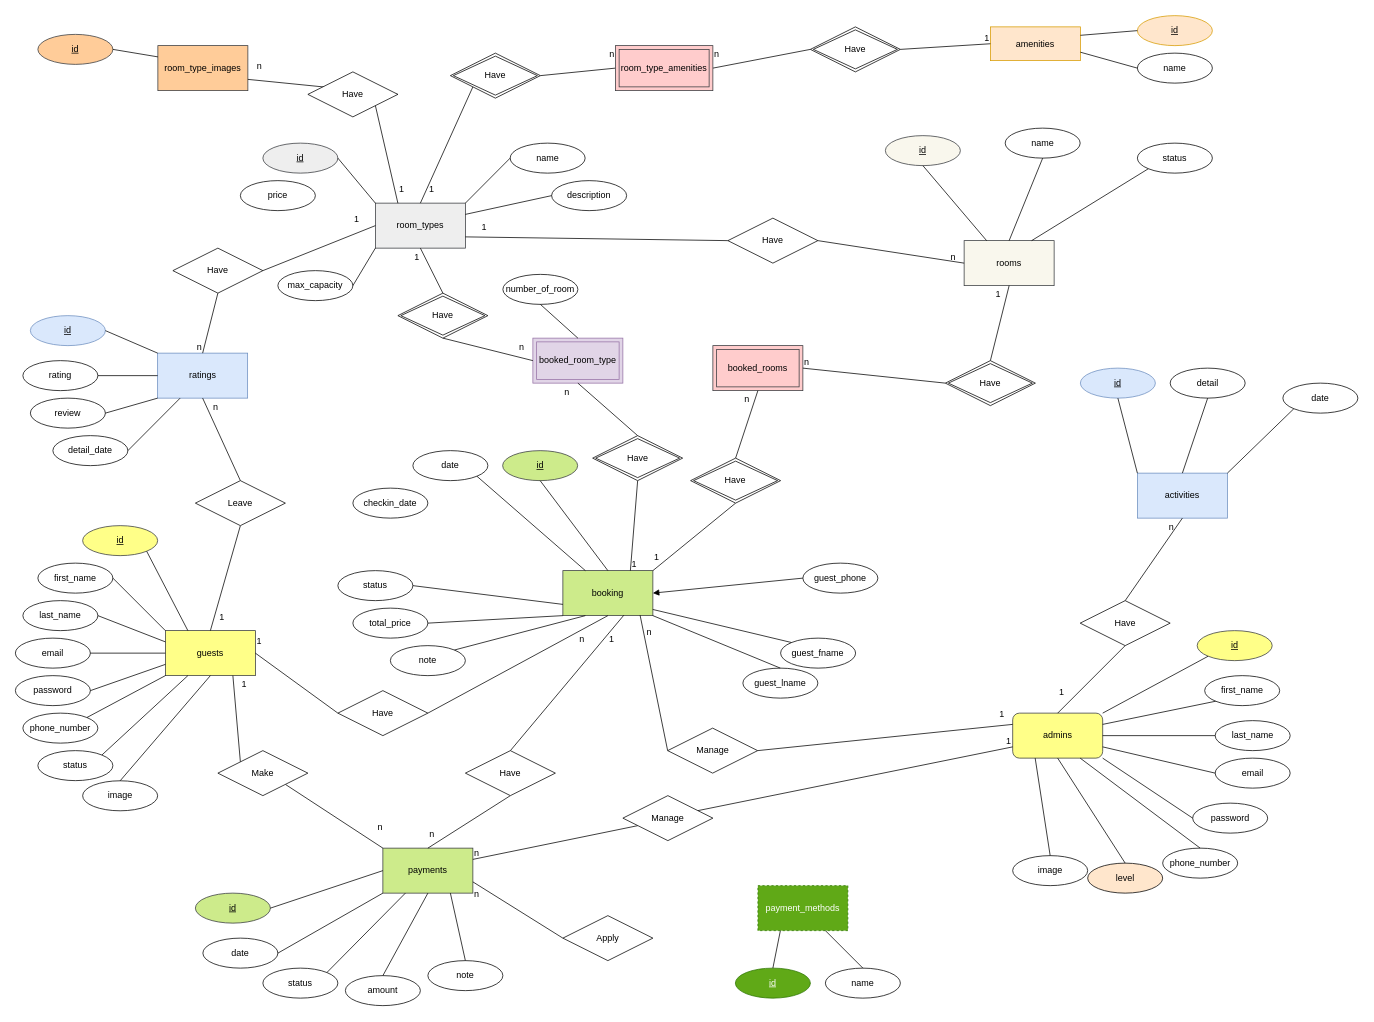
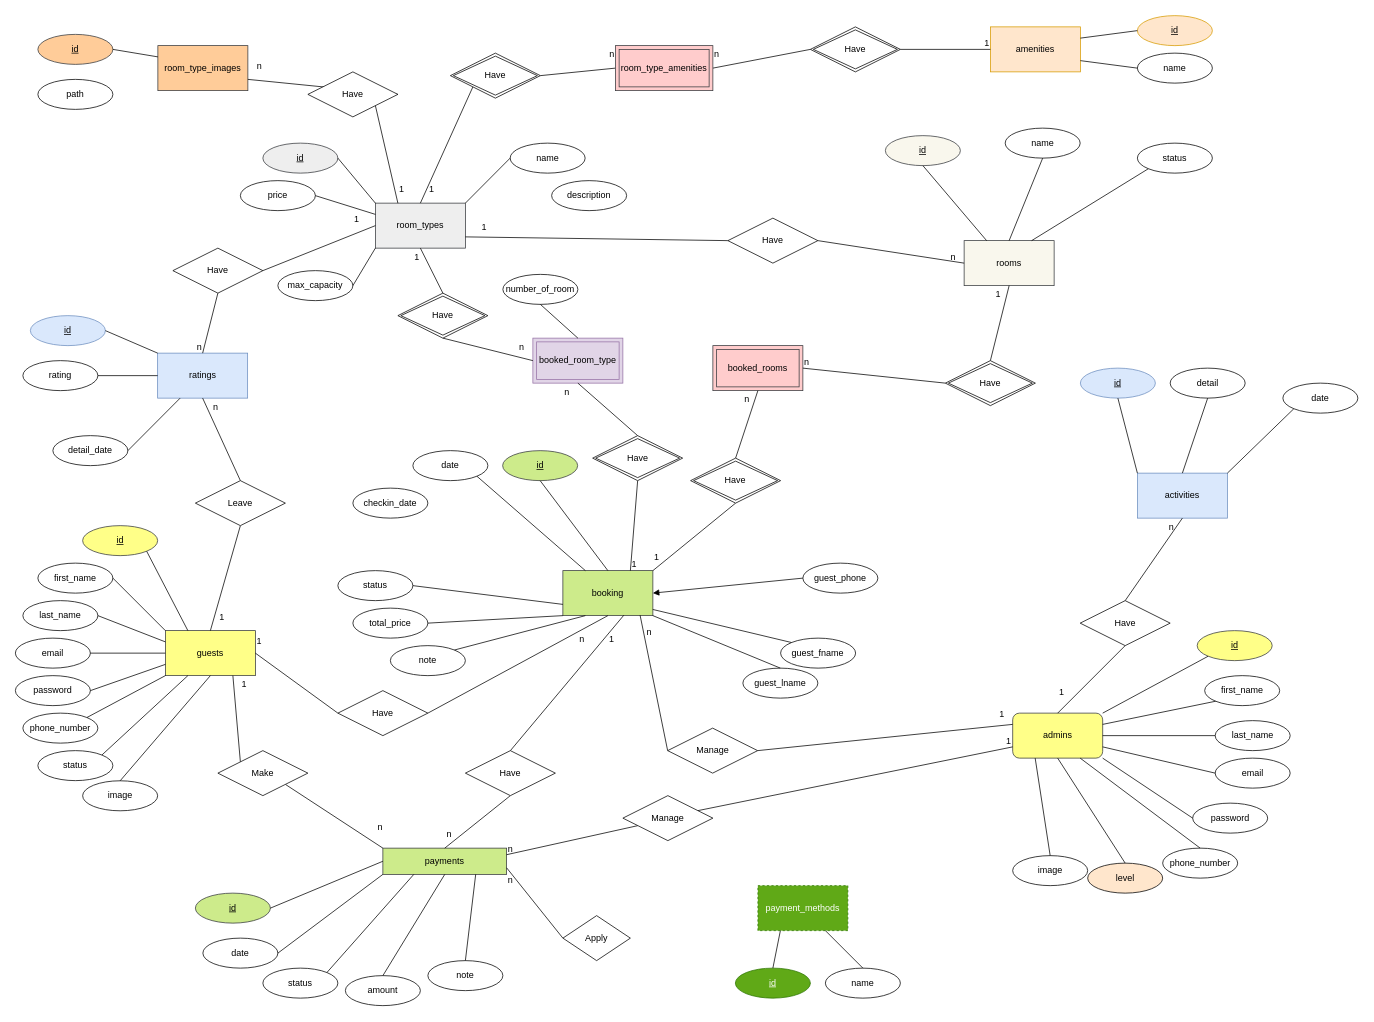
(1035, 44) -> (1035, 49)
none -> (75, 94)
none -> (345, 205)
(509, 205) -> none
(132, 405) -> none
(68, 413) -> none
(428, 870) -> (445, 861)
(608, 938) -> (597, 938)
